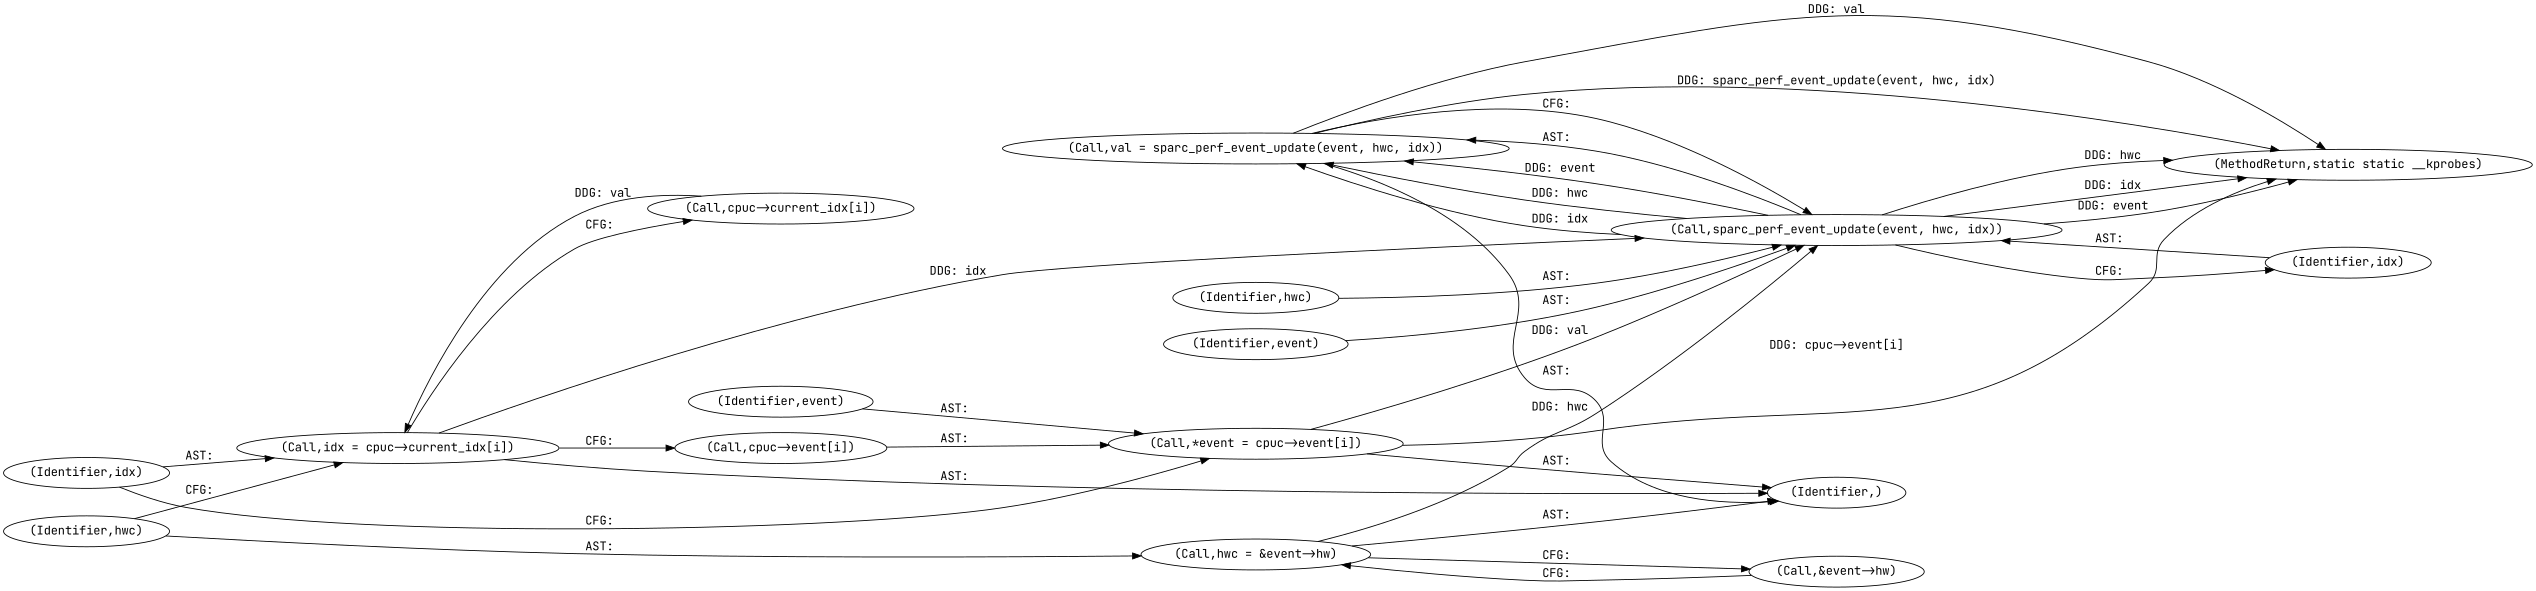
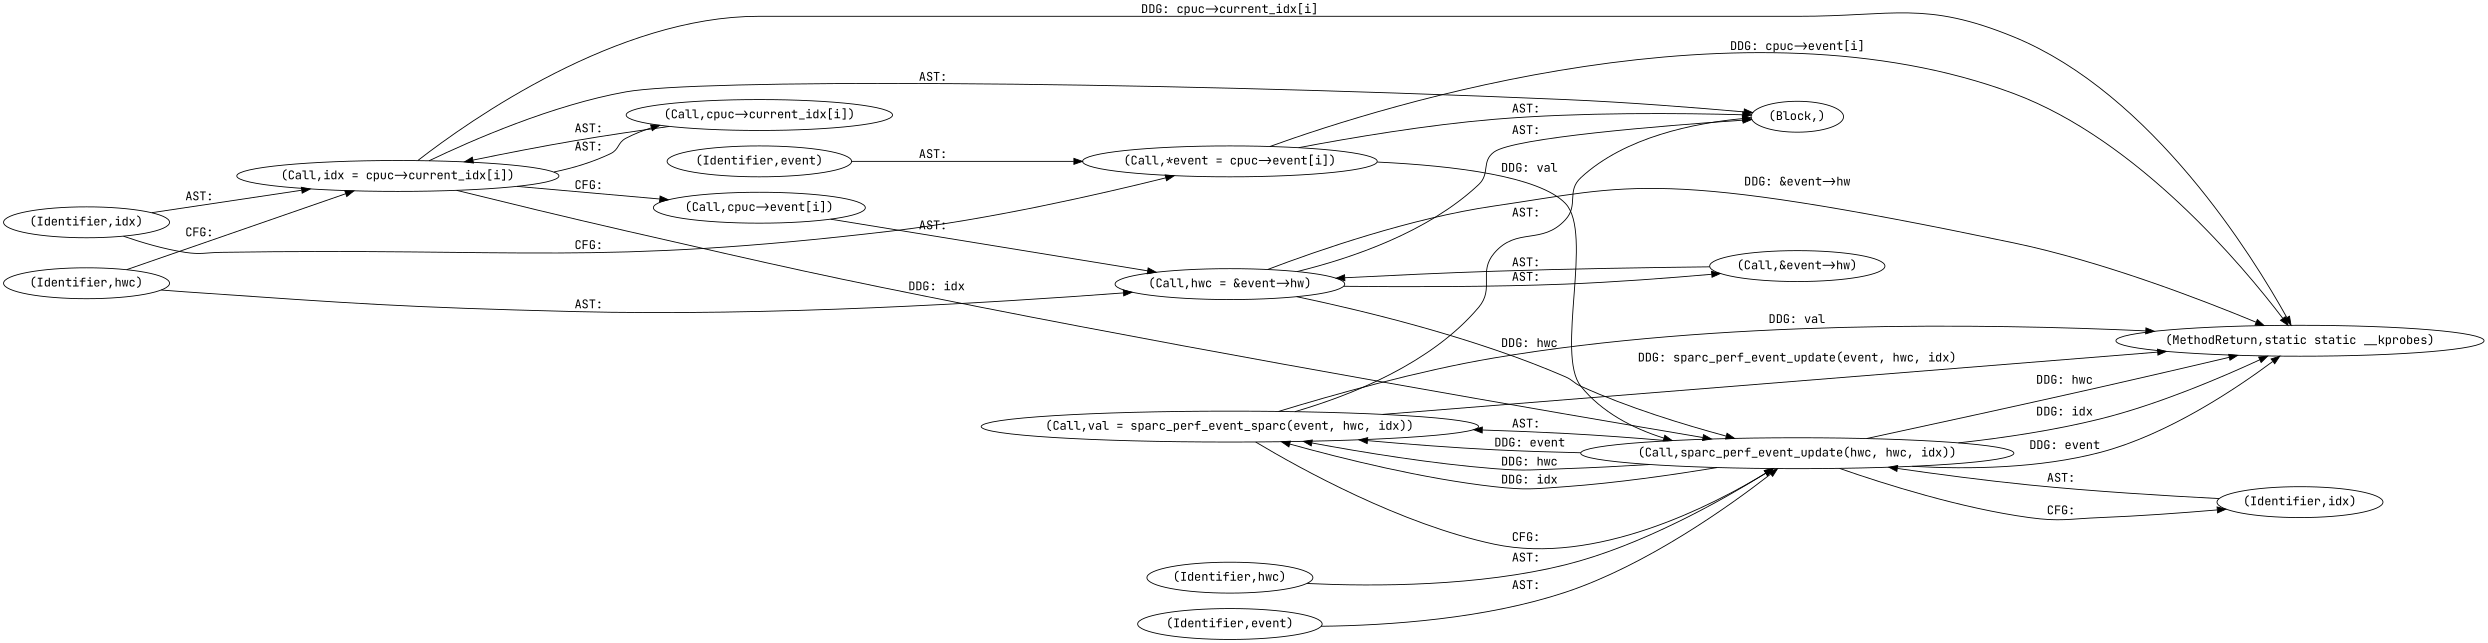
none -> (1399, 16)
(1256, 148) -> (1230, 427)
(603, 194) -> (593, 129)
none -> (1765, 198)
(603, 225) -> (593, 147)
(1837, 230) -> (1797, 453)
(993, 446) -> (989, 245)
(1837, 493) -> (1797, 117)
(1560, 556) -> (1530, 278)
(1560, 574) -> (1530, 263)
